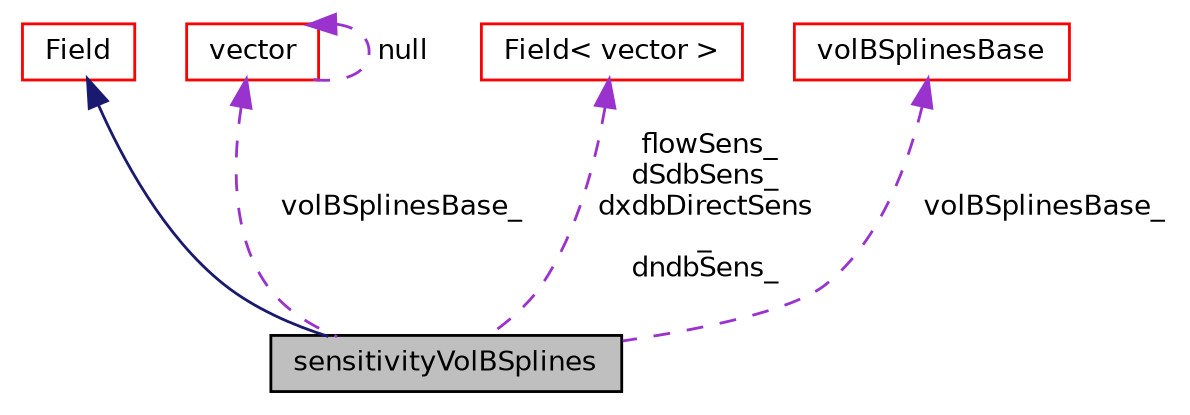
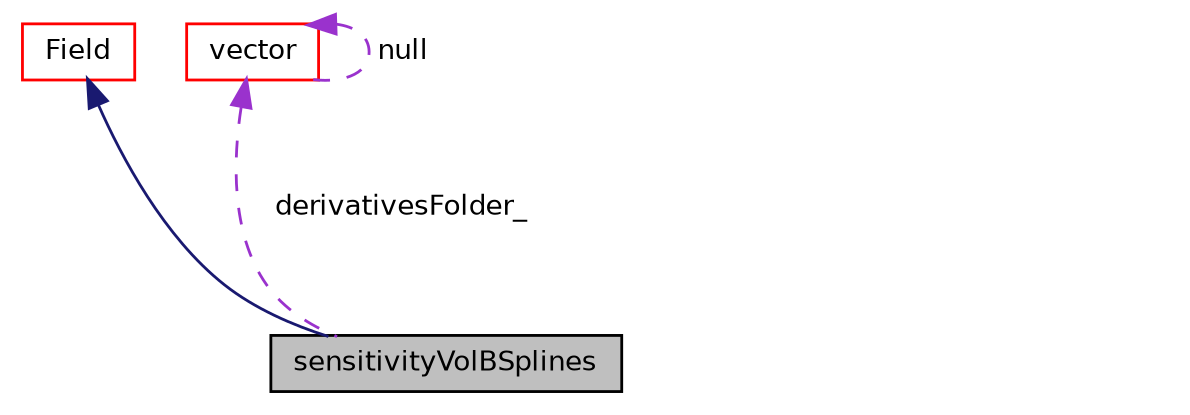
(612, 52) -> none
(932, 52) -> none
(399, 208) -> (399, 208)
